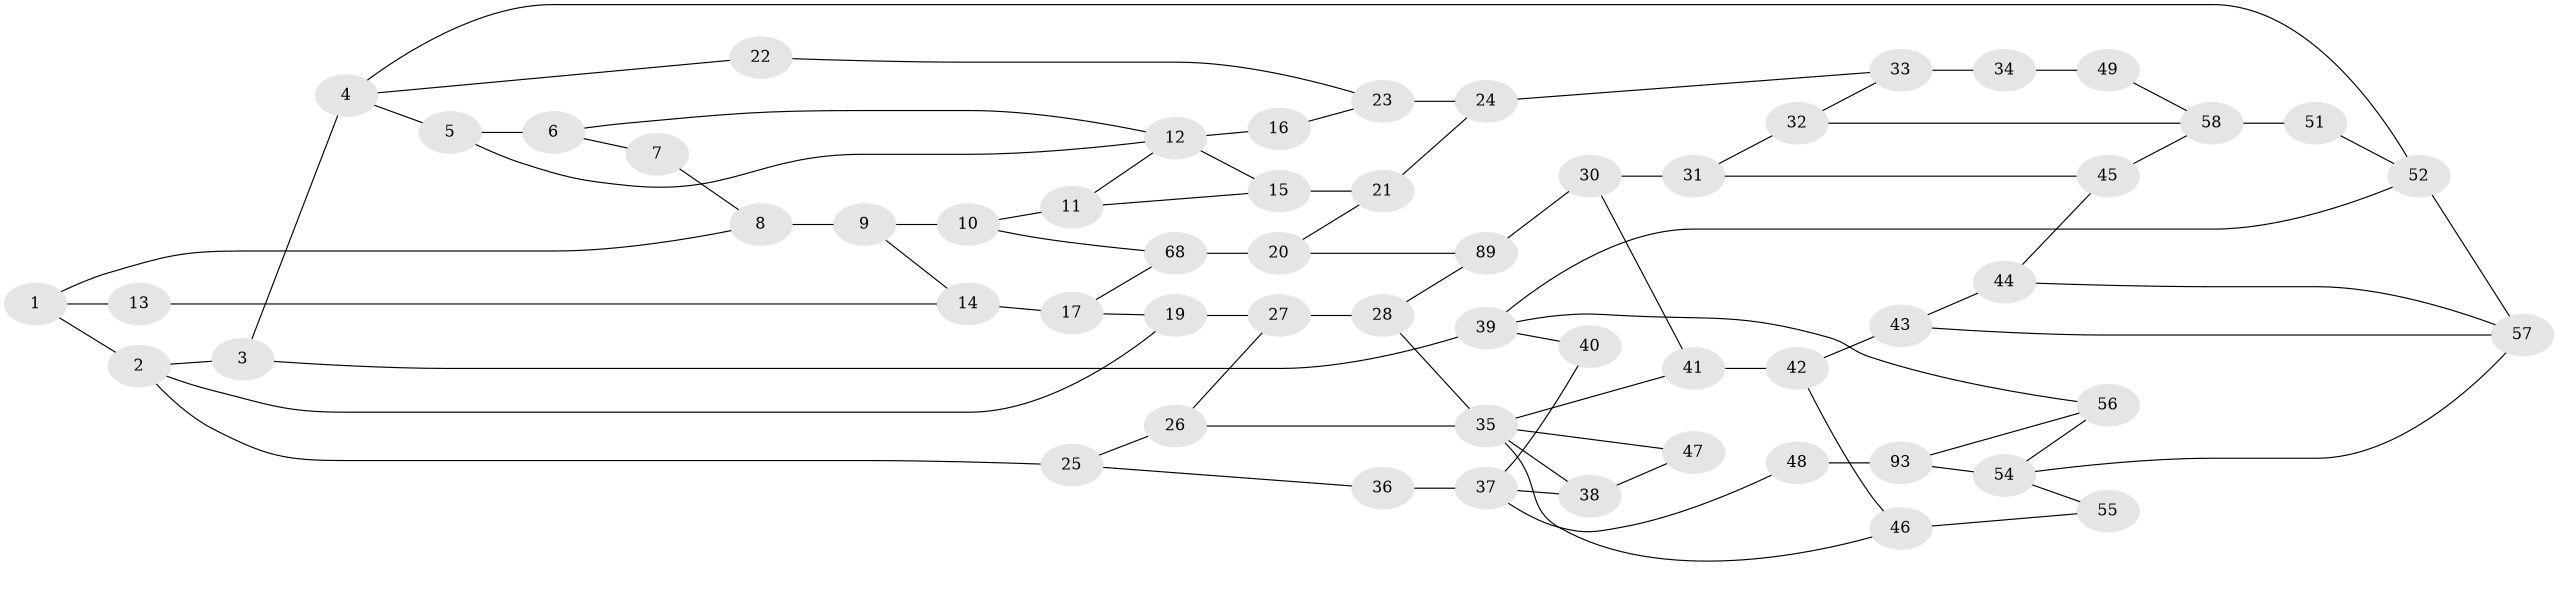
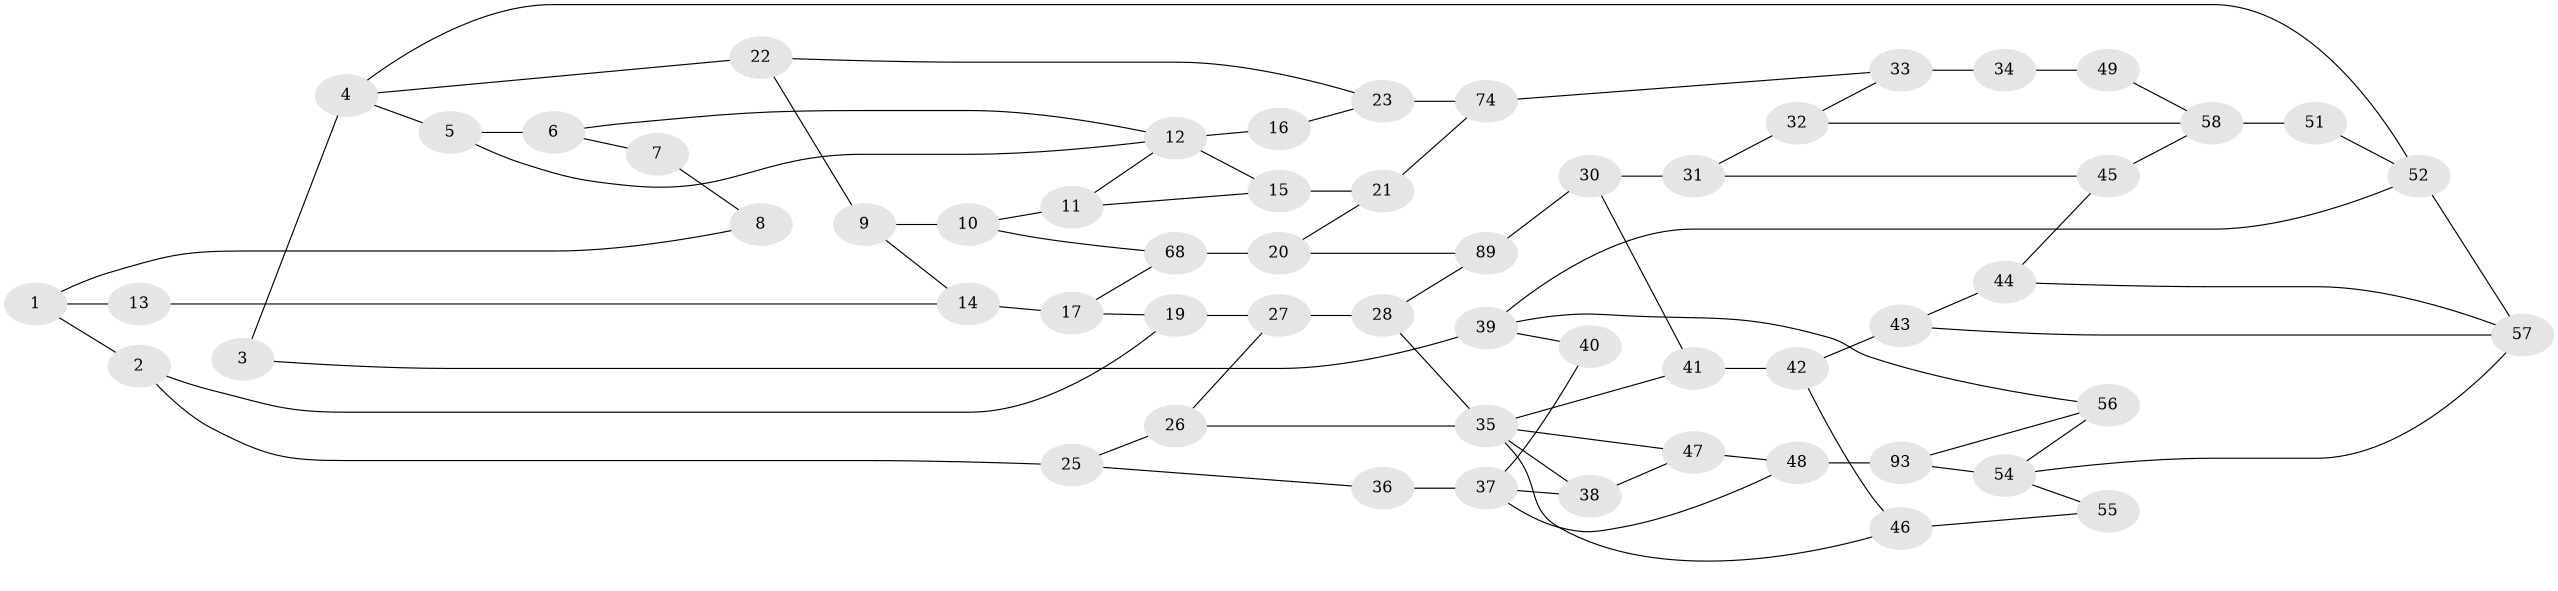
(1486, 101) -> (1486, 101)
(813, 225) -> (813, 141)
(191, 363) -> none
none -> (1746, 458)
